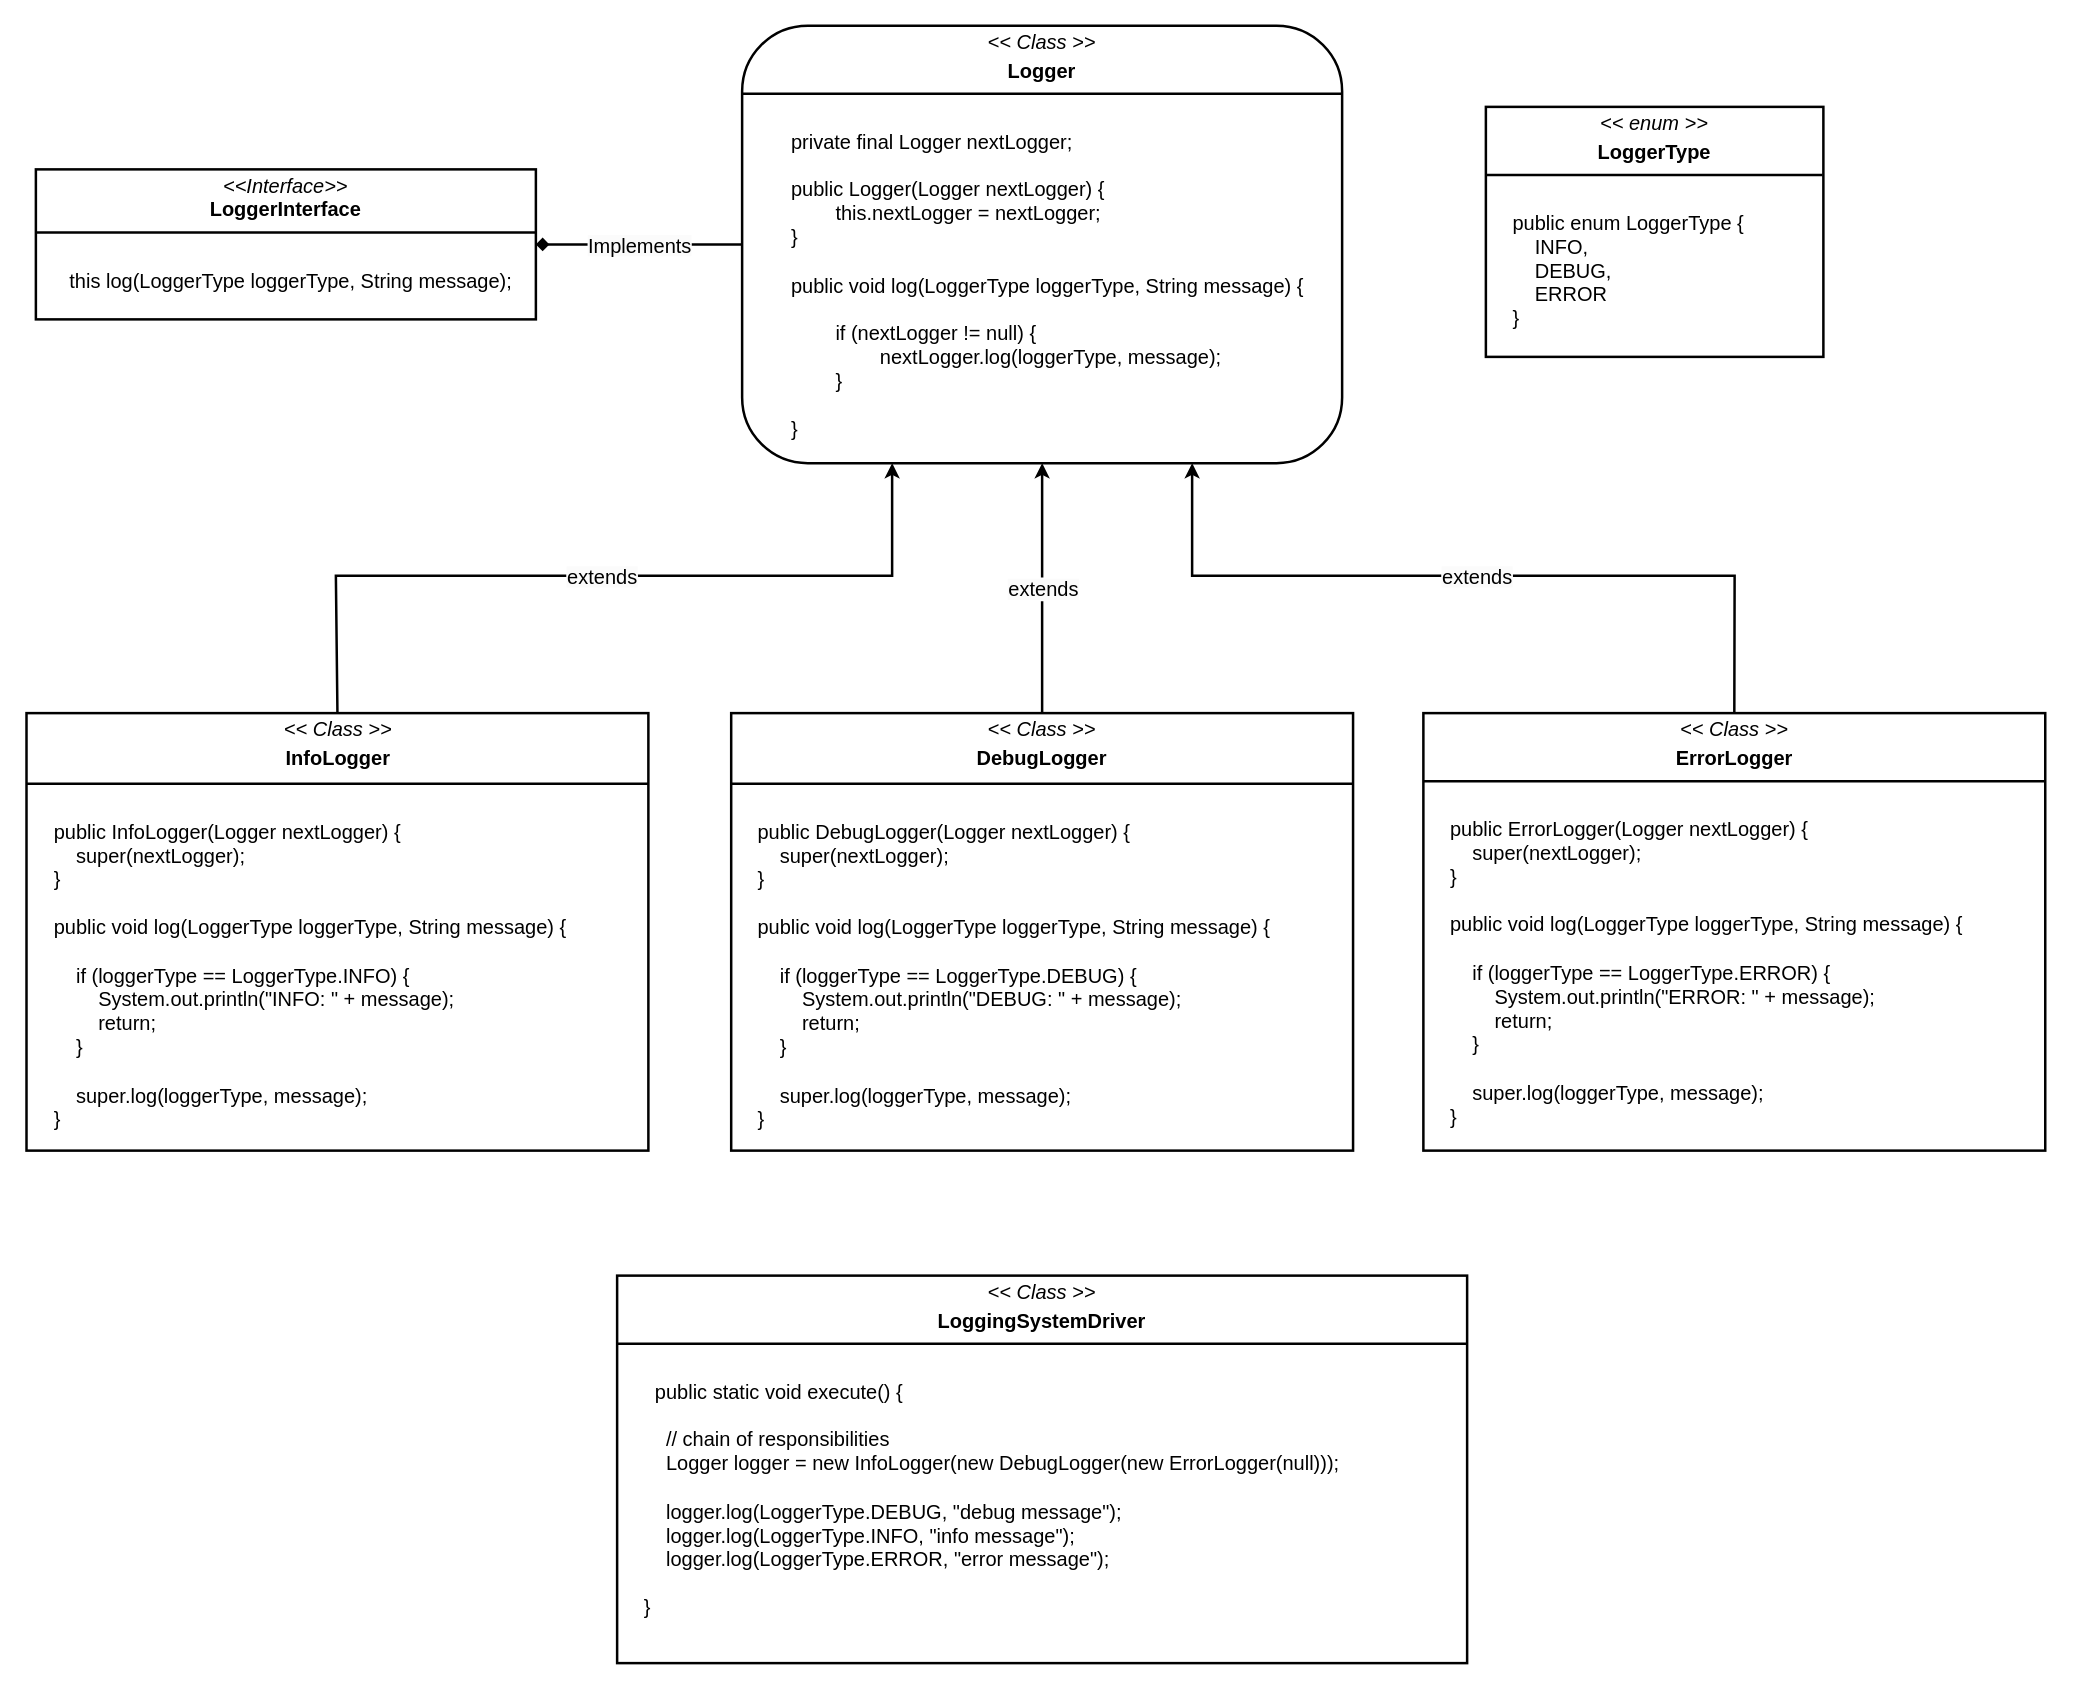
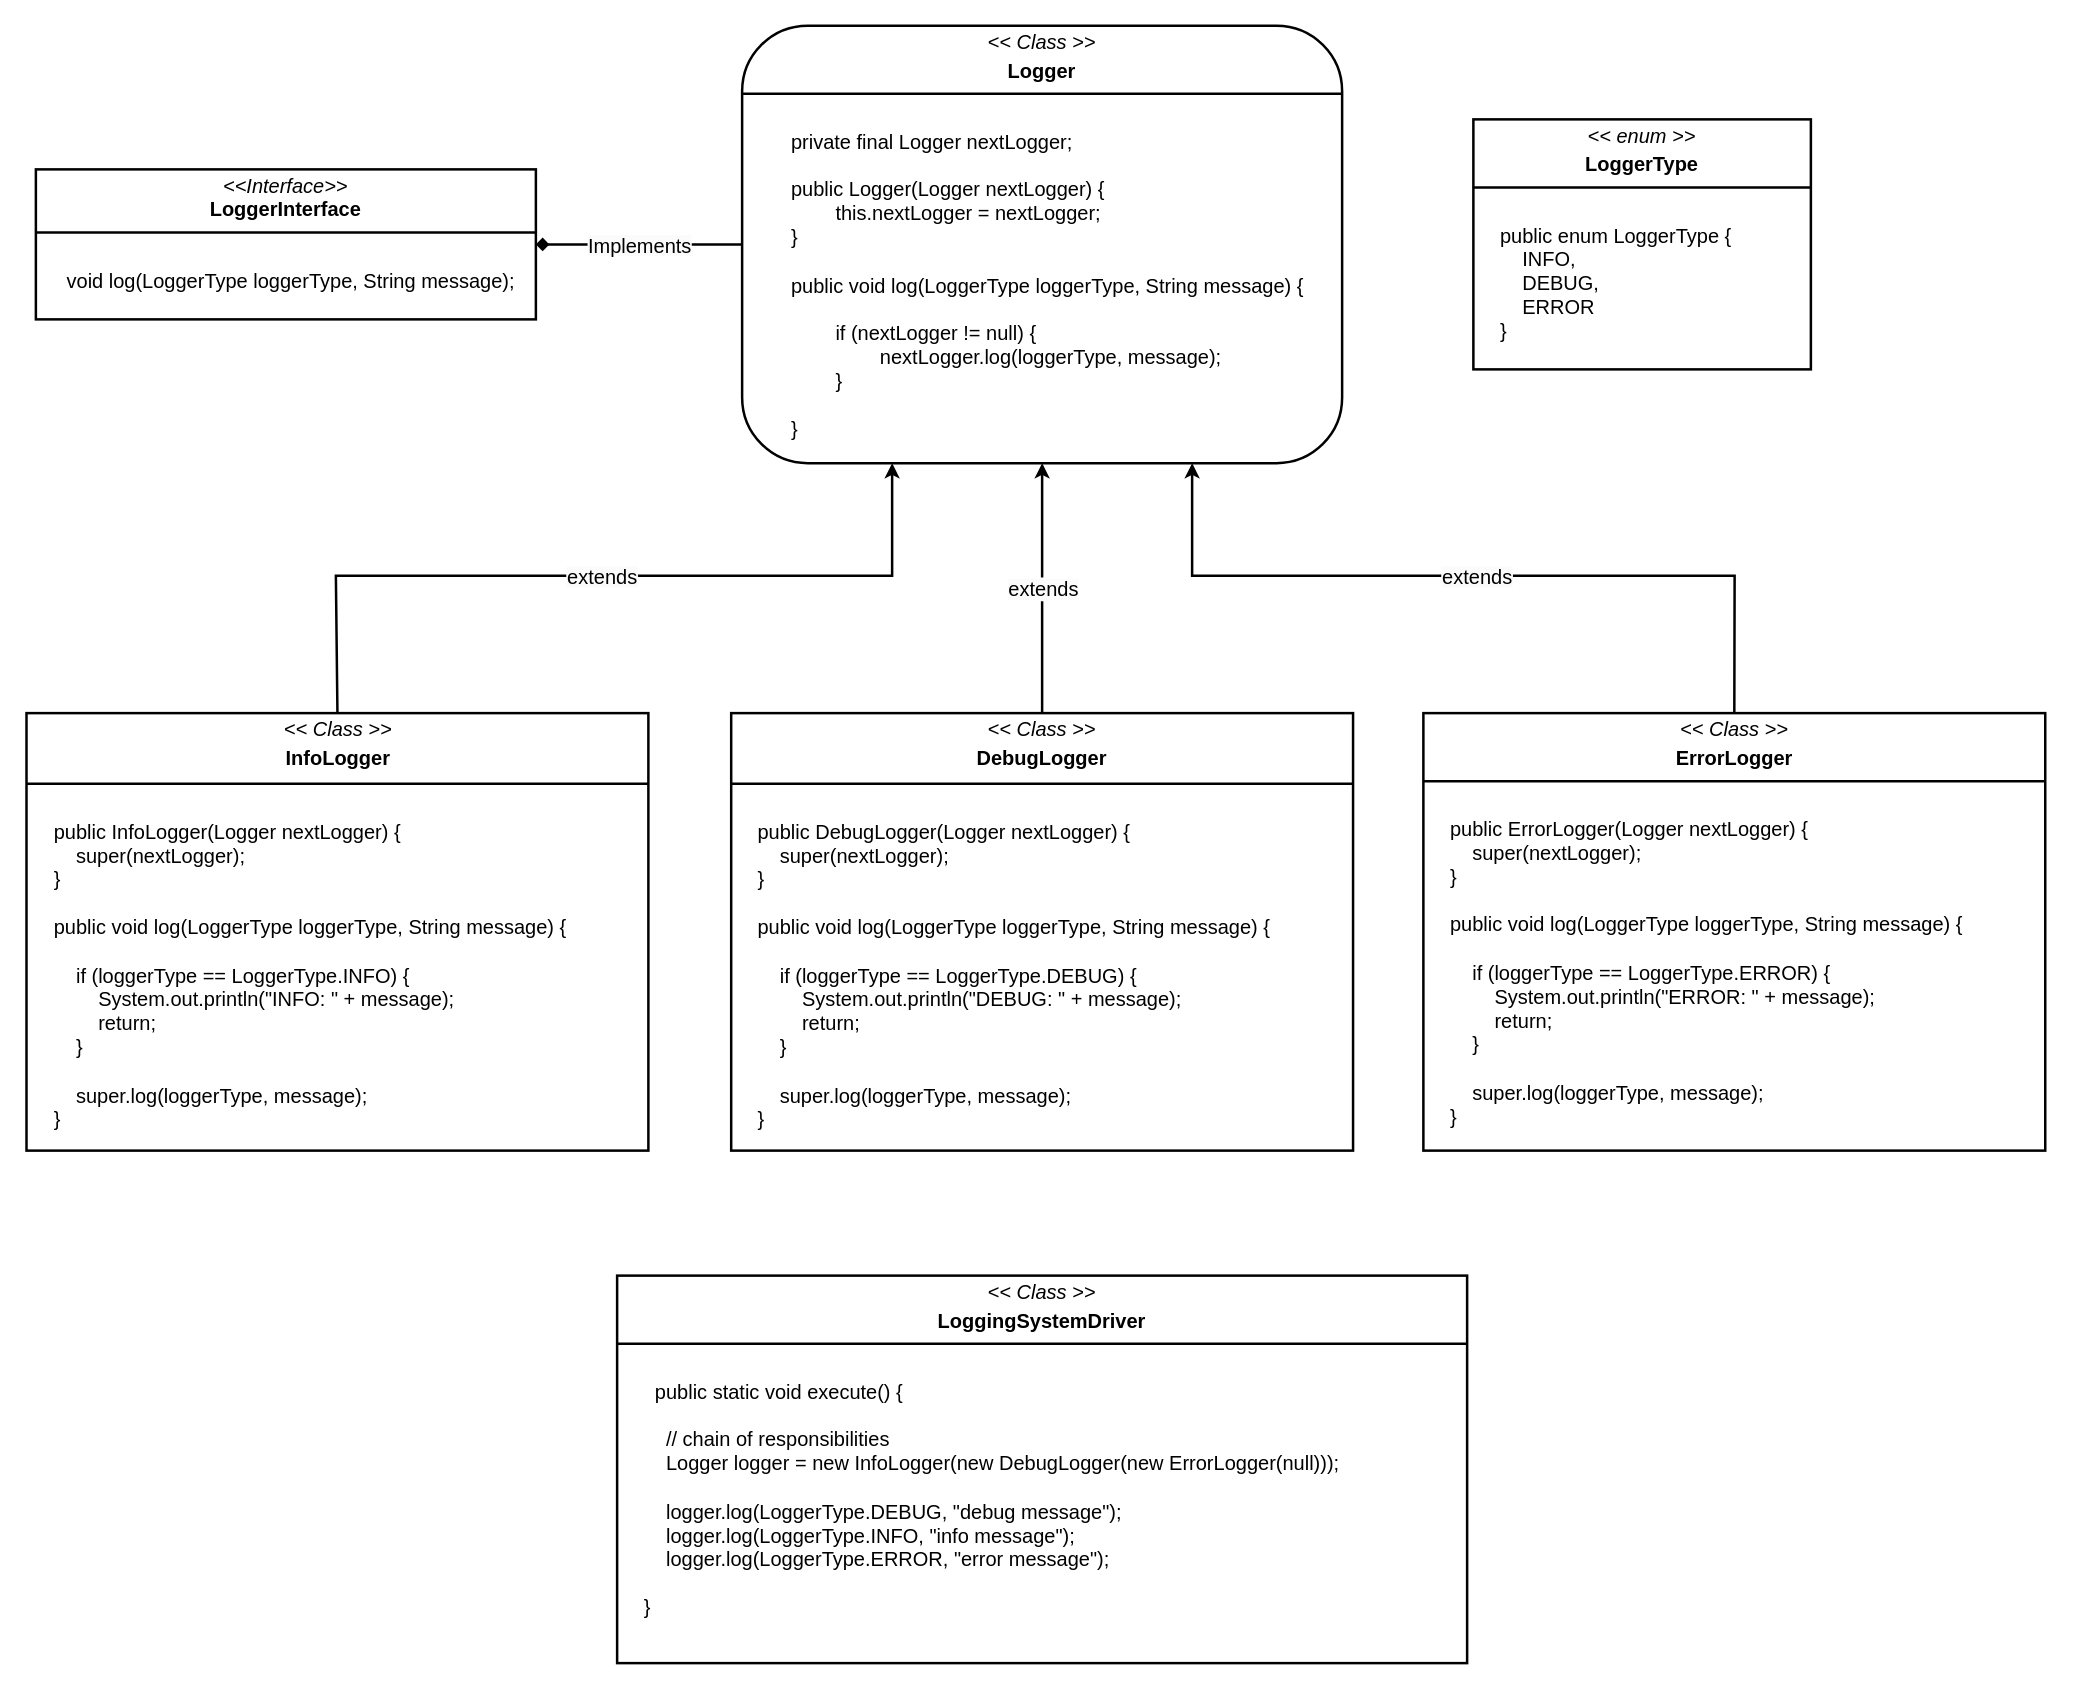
(278, 205) -> (278, 205)
(1654, 232) -> (1642, 244)
